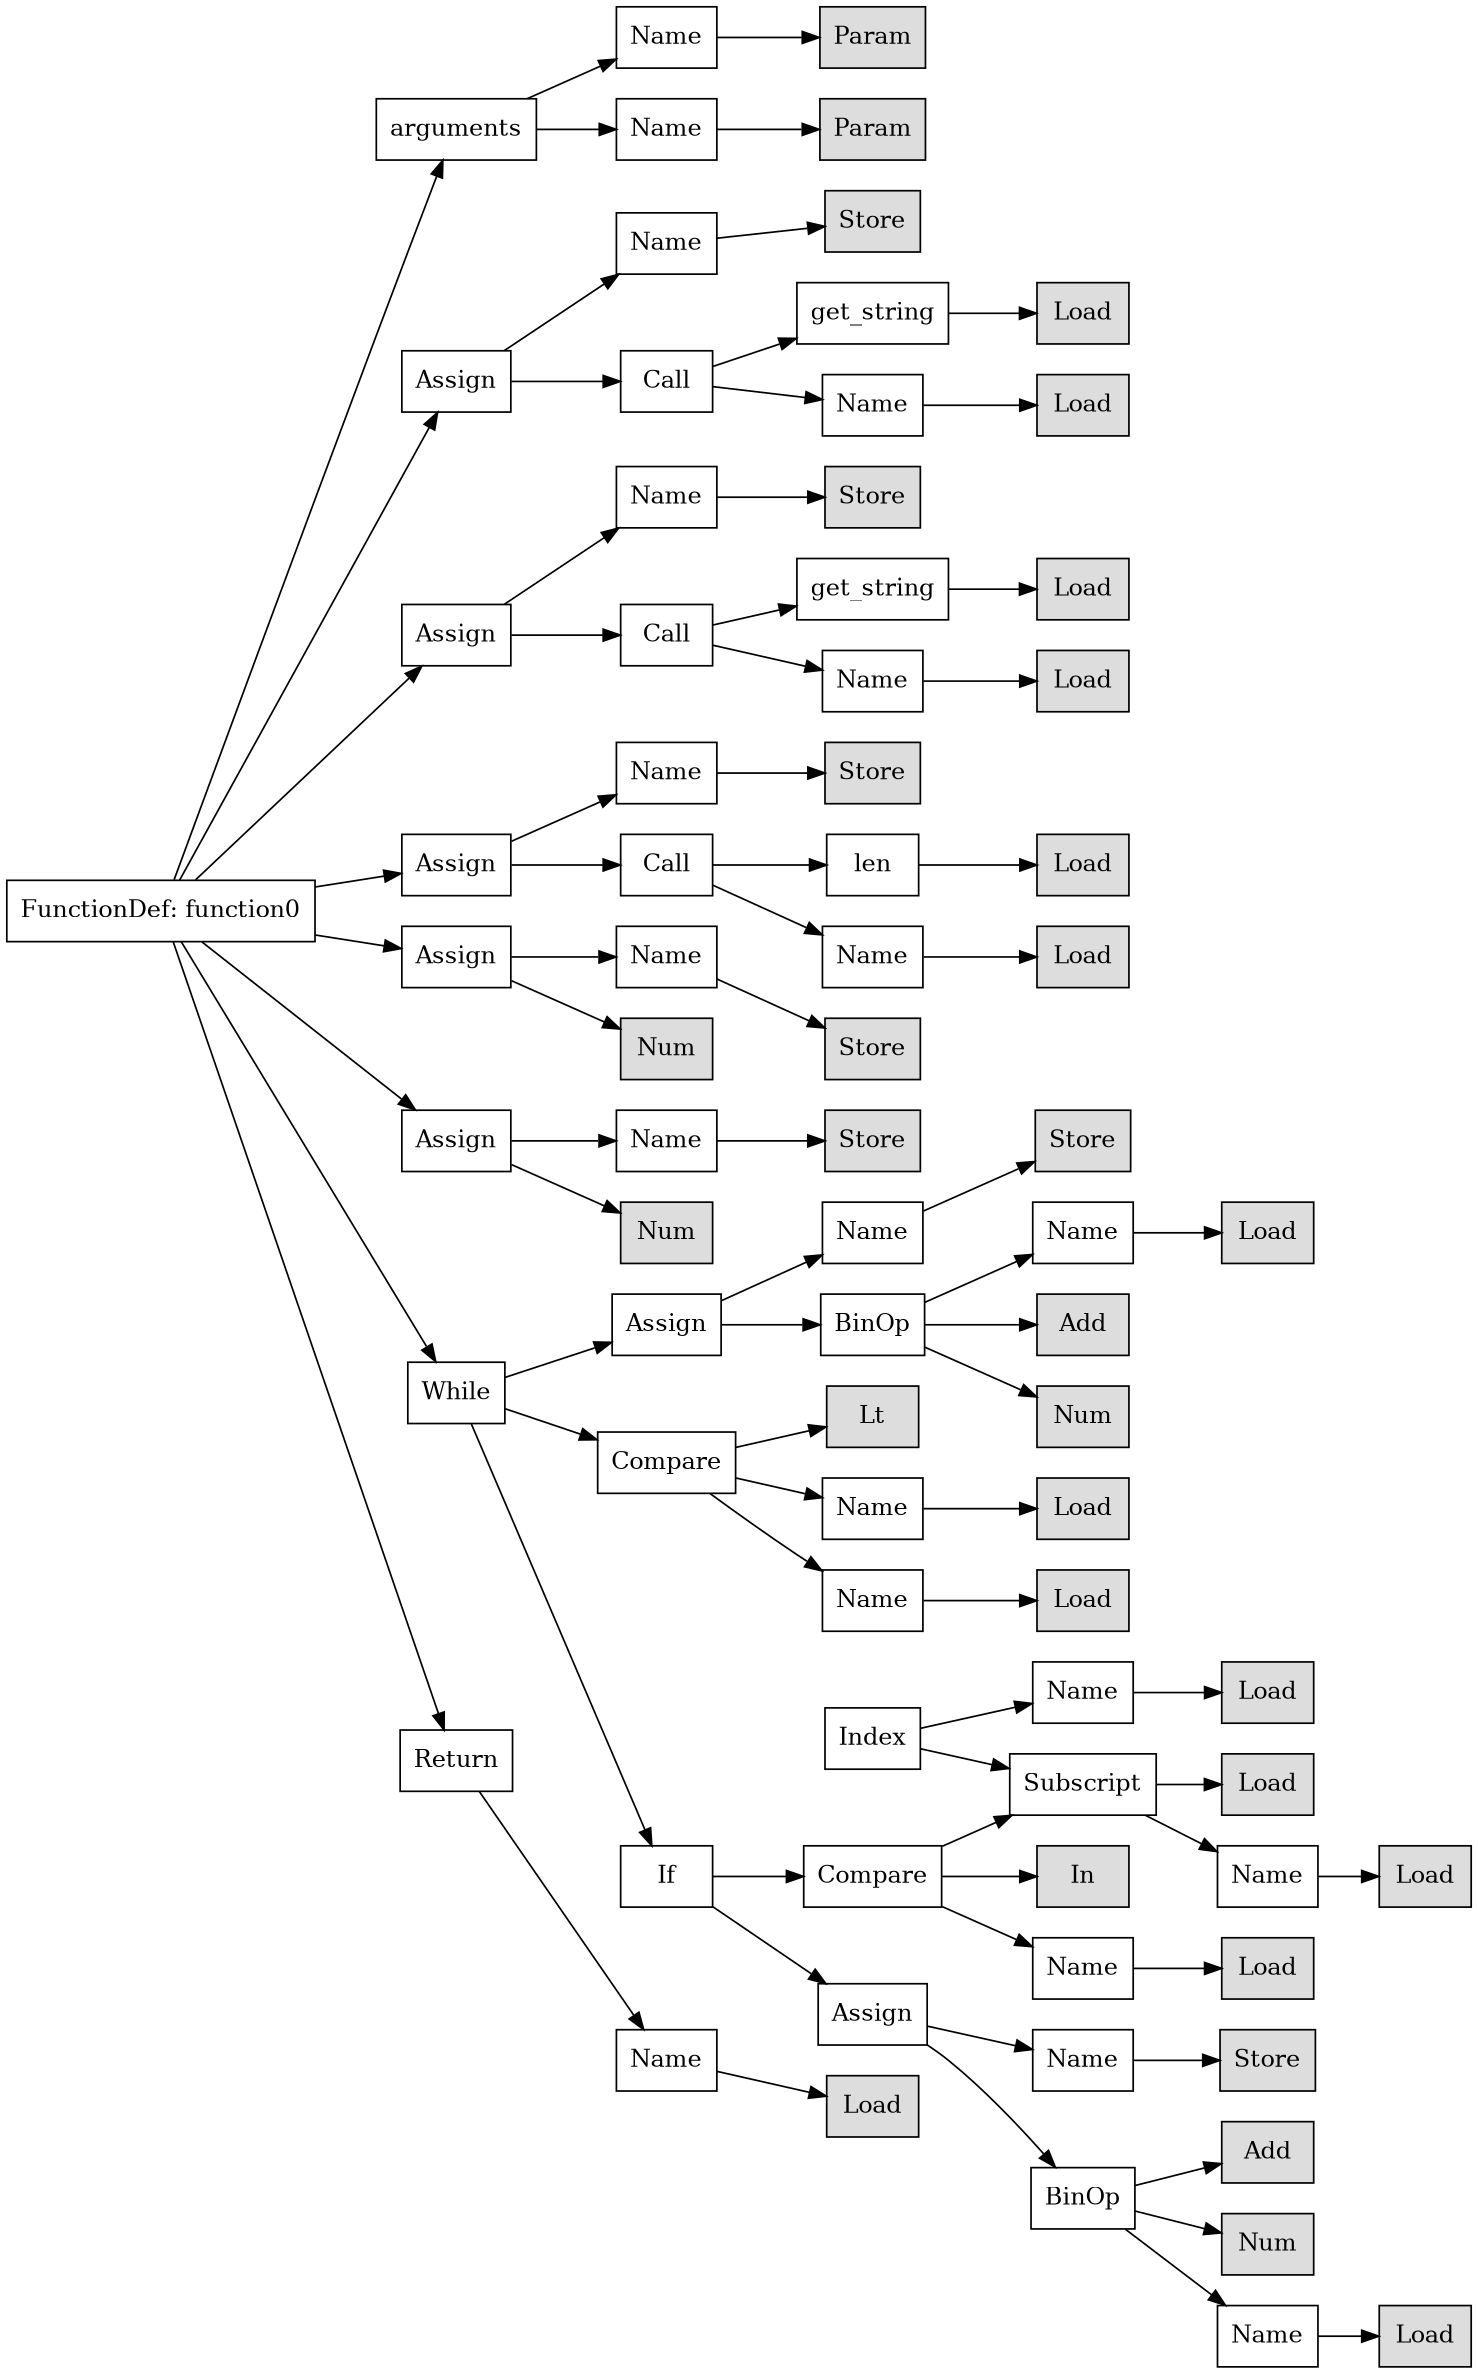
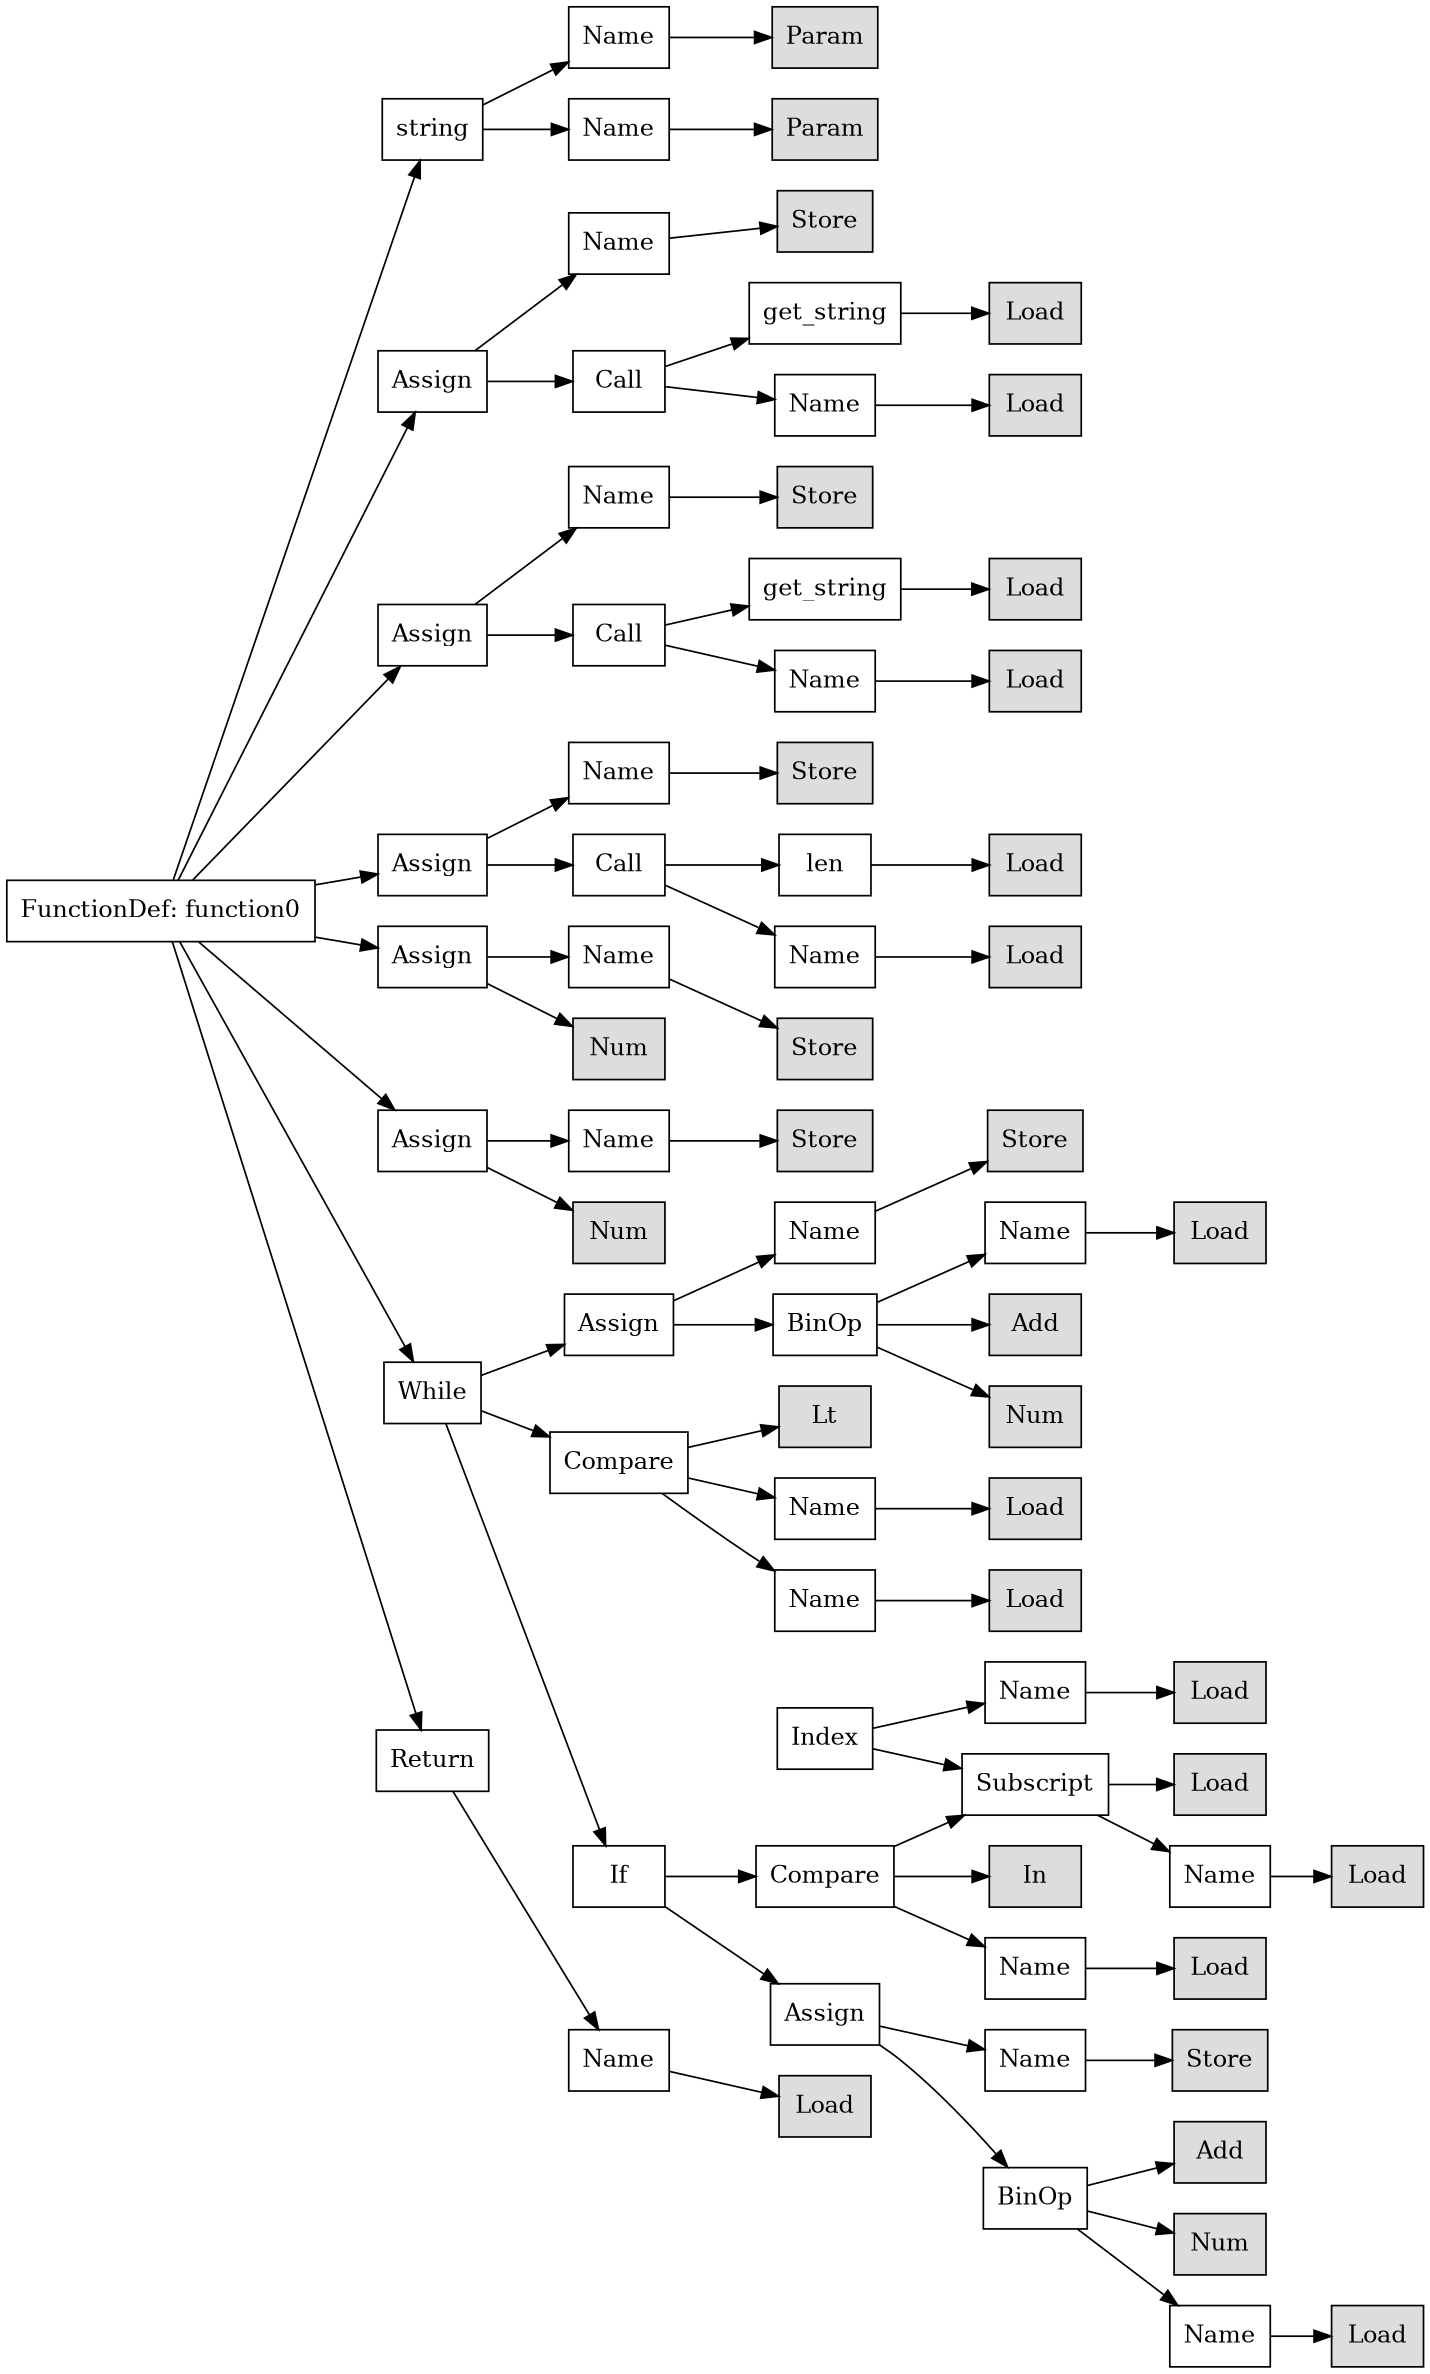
(456, 129) -> (433, 129)
